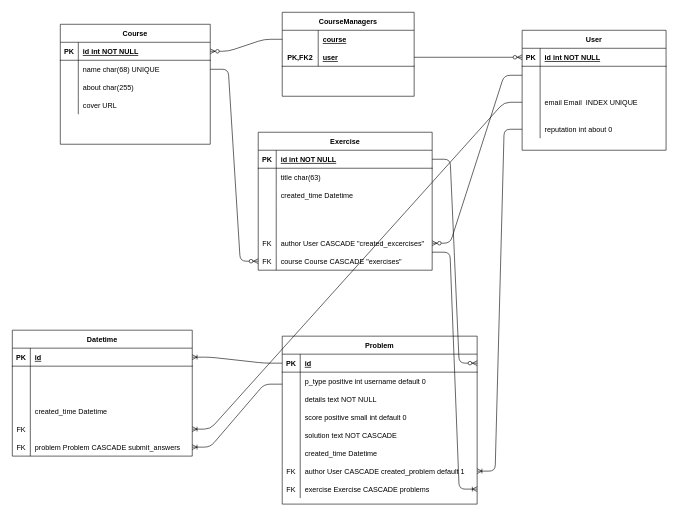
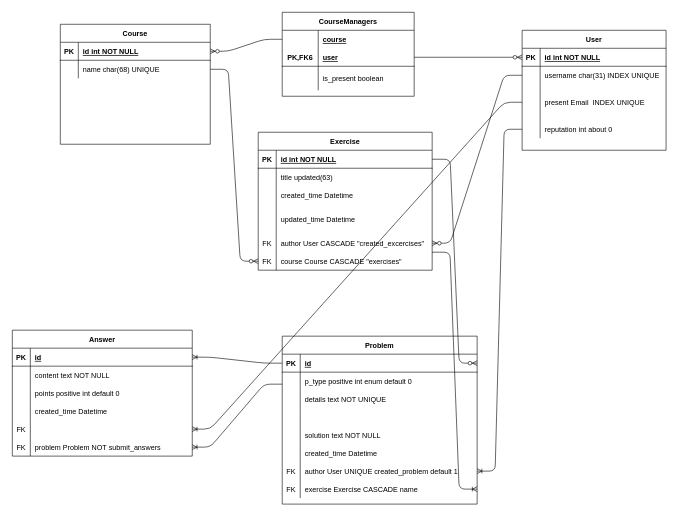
(300, 58) -> (300, 58)
none -> (603, 75)
none -> (366, 78)
(144, 87) -> none
(589, 103) -> (595, 103)
(144, 105) -> none
(306, 178) -> (312, 178)
none -> (354, 219)
(102, 340) -> (102, 340)
none -> (111, 375)
(373, 382) -> (365, 382)
none -> (111, 393)
(342, 400) -> (346, 400)
(389, 417) -> none
(351, 436) -> (344, 436)
(107, 448) -> (99, 448)
(389, 472) -> (387, 472)
(368, 490) -> (361, 490)
